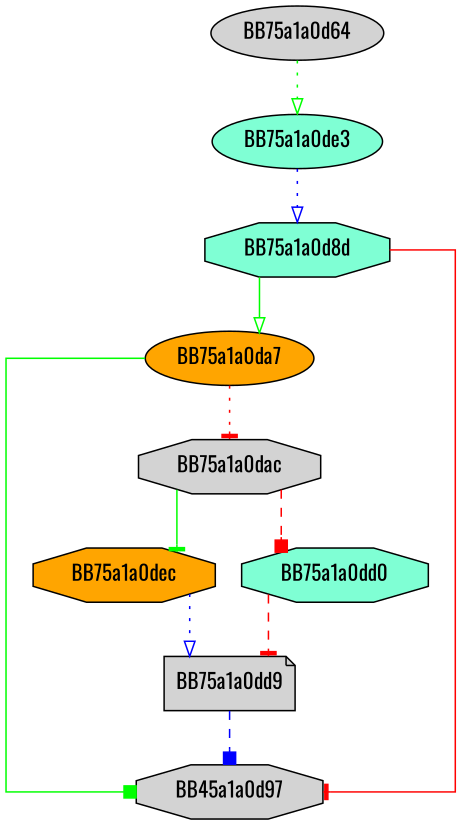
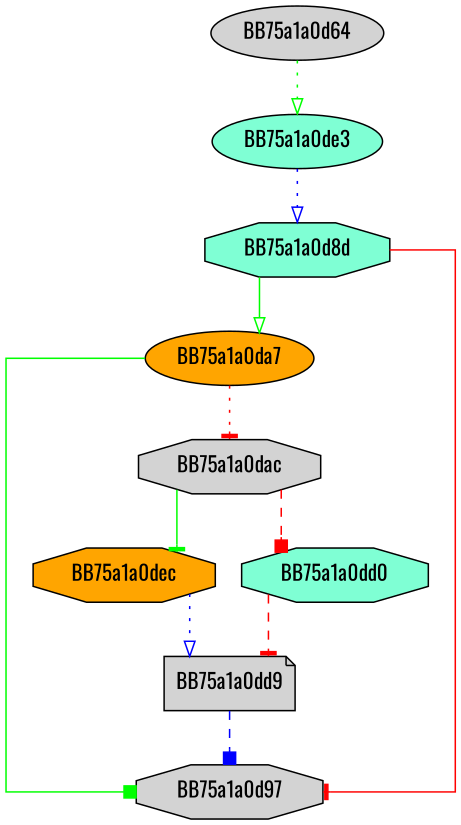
(230, 792) -> (230, 792)
